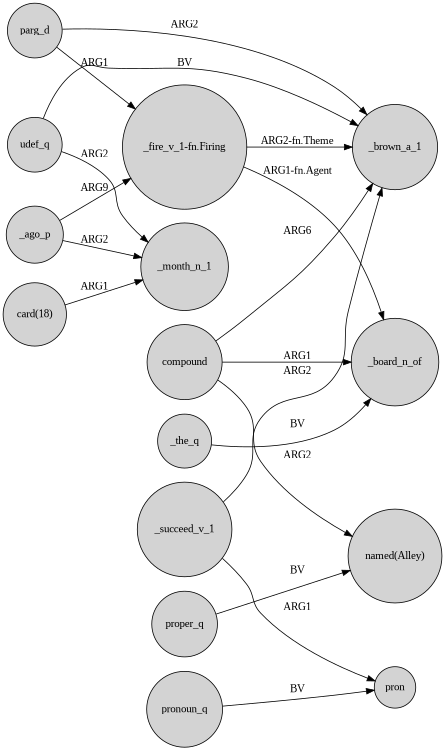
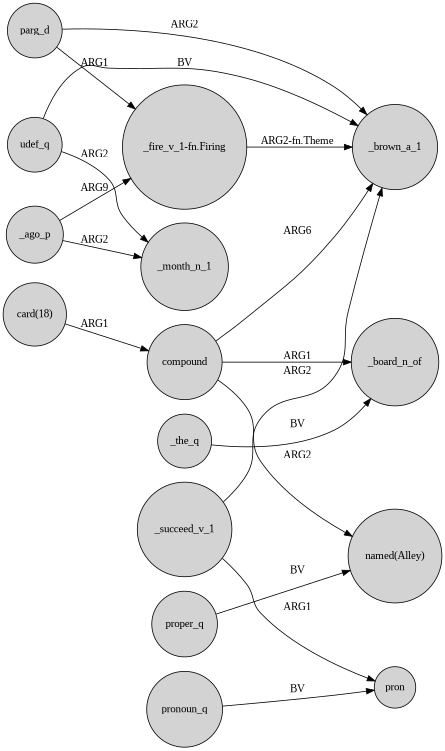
(331, 222) -> none
(100, 294) -> (103, 336)
